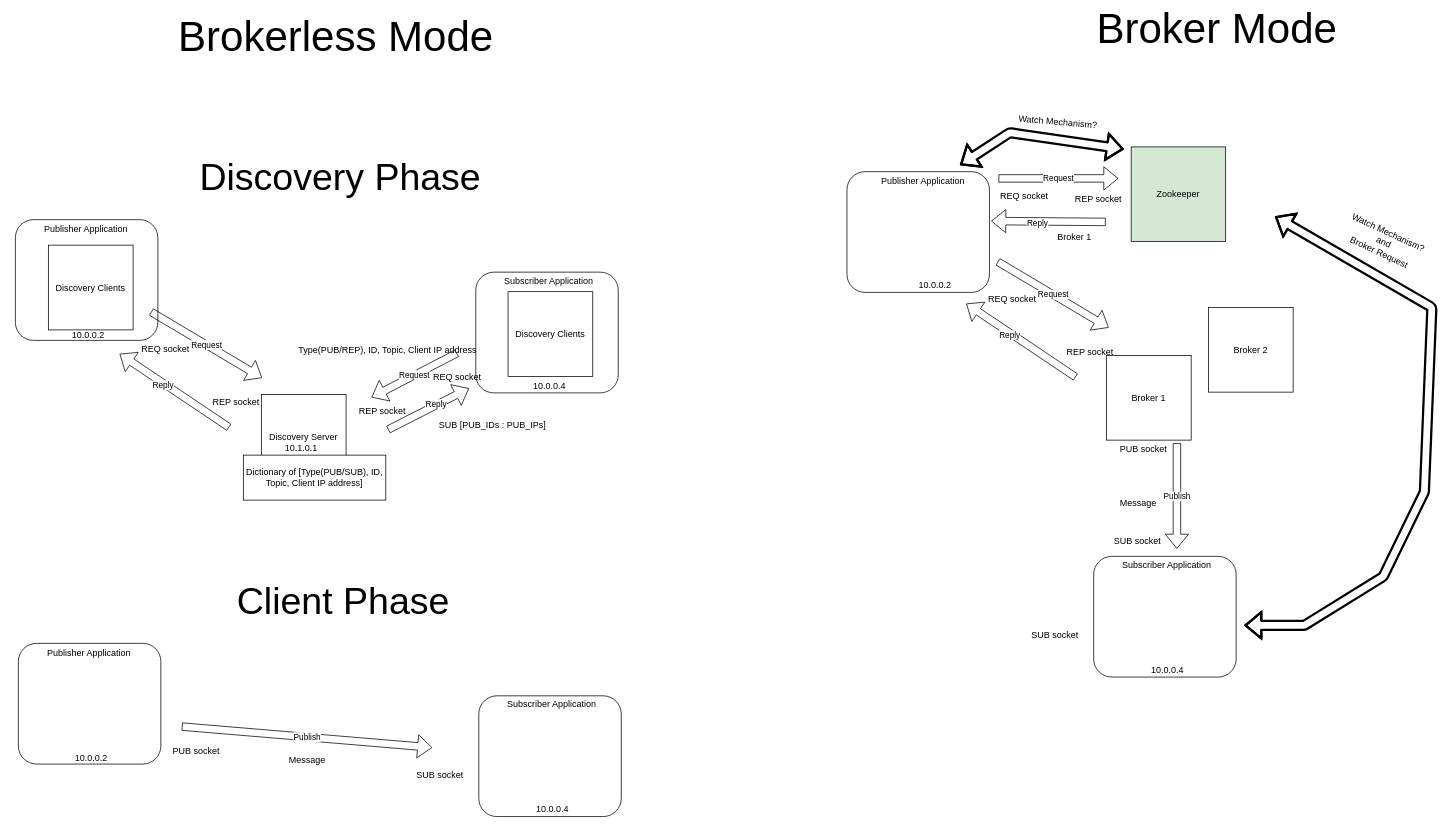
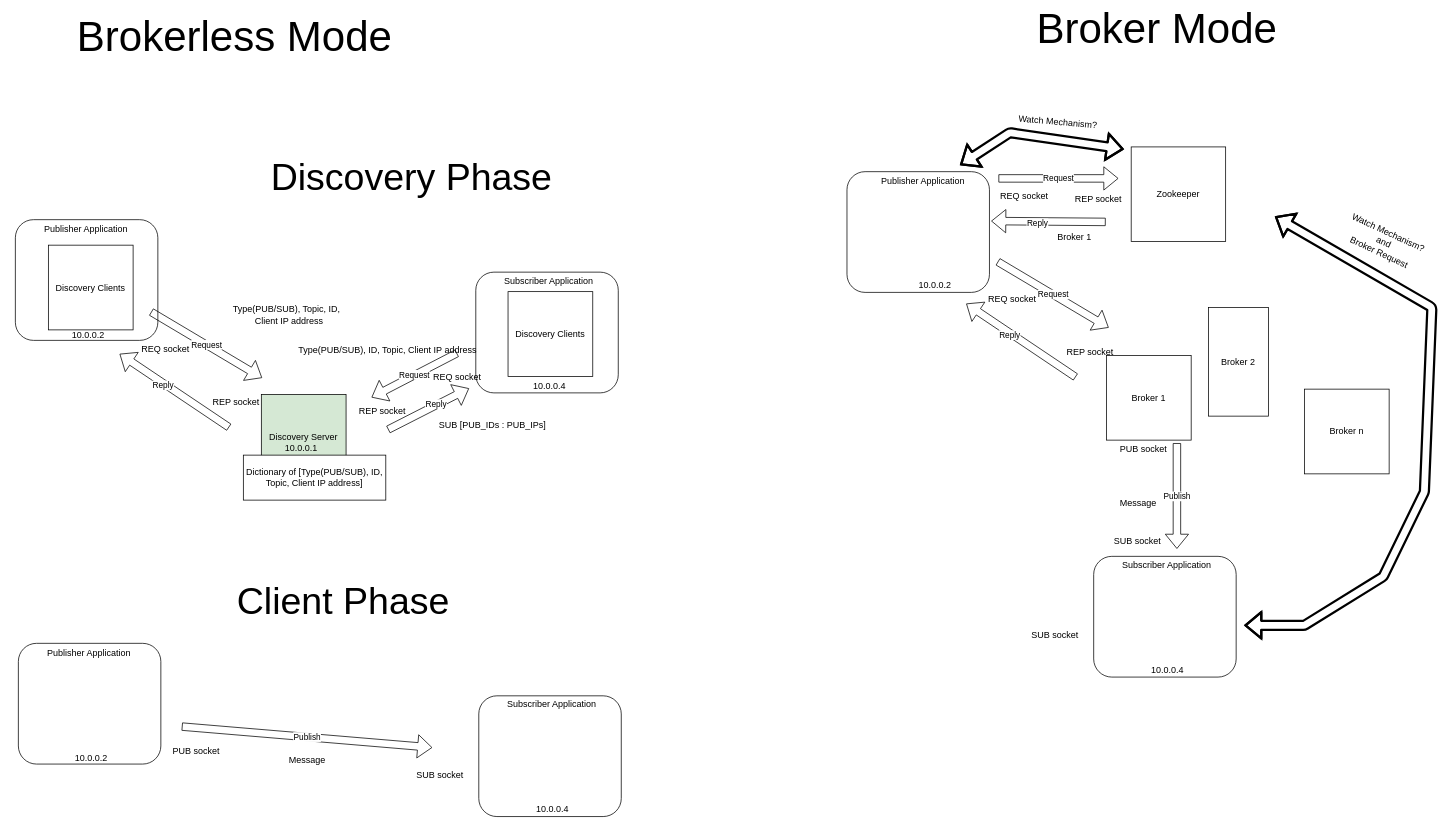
(1217, 28) -> (1157, 28)
(336, 36) -> (234, 36)
(340, 177) -> (411, 177)
(1179, 194) -> (1179, 194)
none -> (287, 315)
(388, 350) -> (388, 350)
(1251, 350) -> (1239, 362)
none -> (1347, 431)
(304, 437) -> (304, 437)
(302, 448) -> (302, 448)
